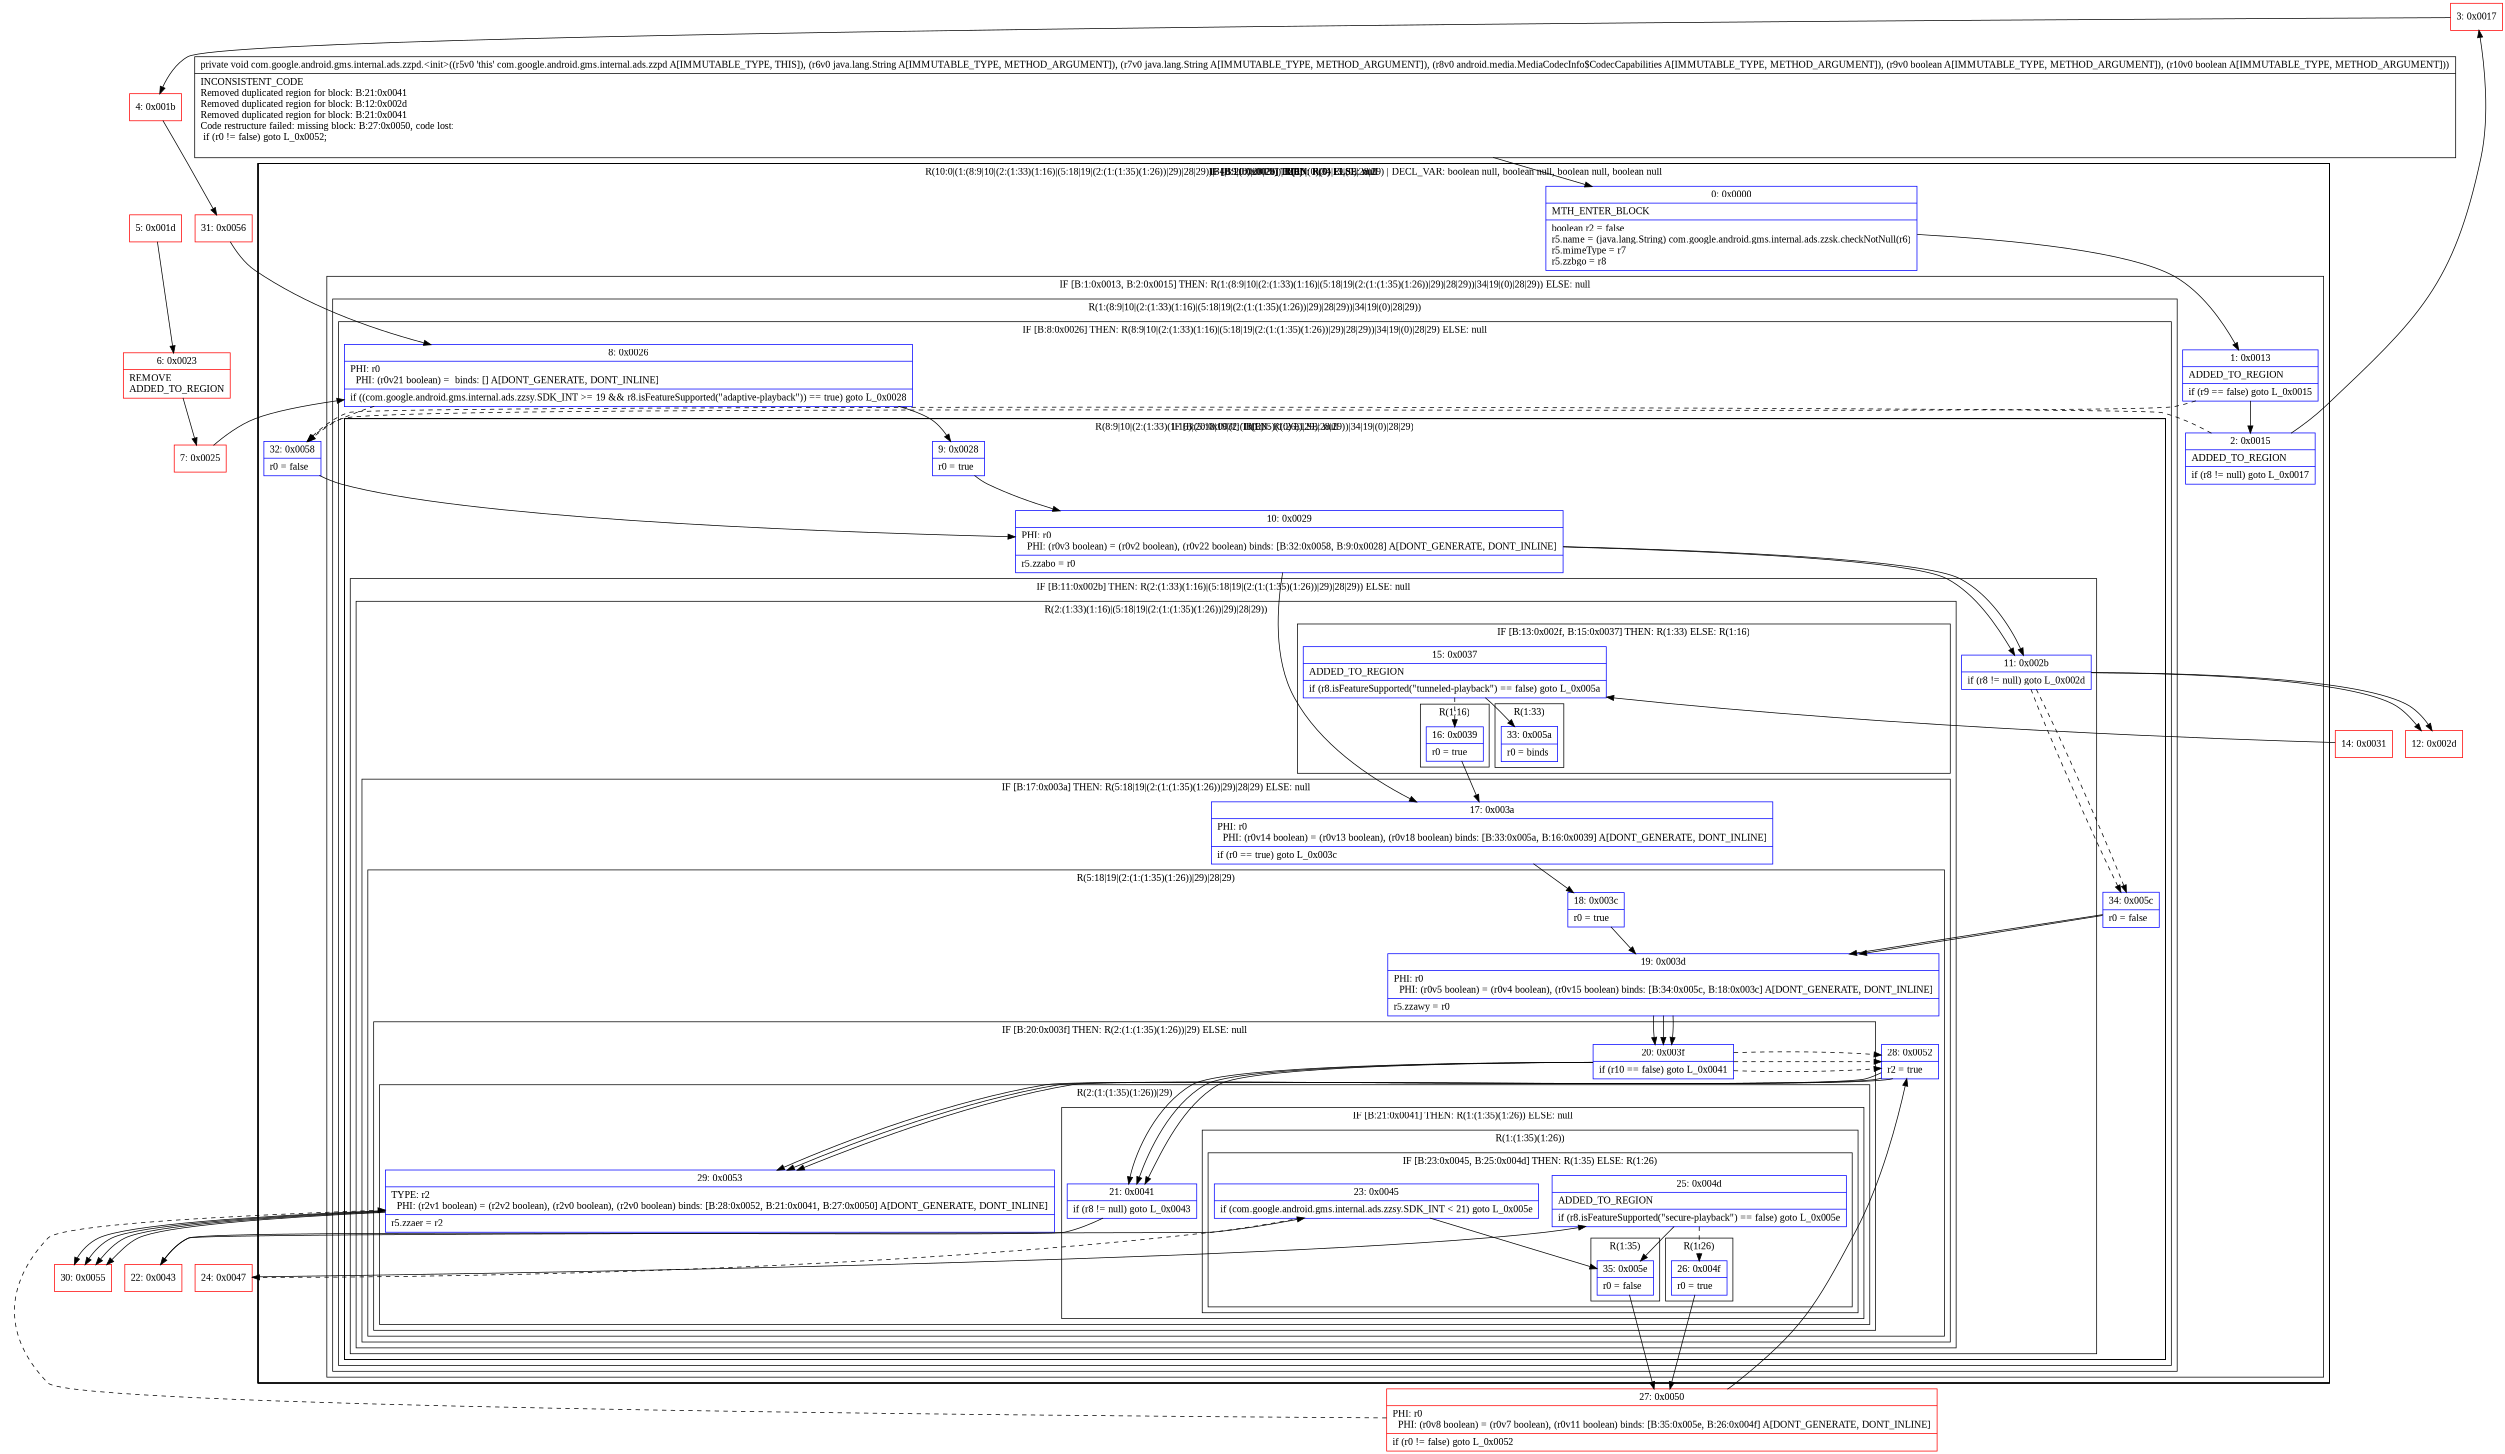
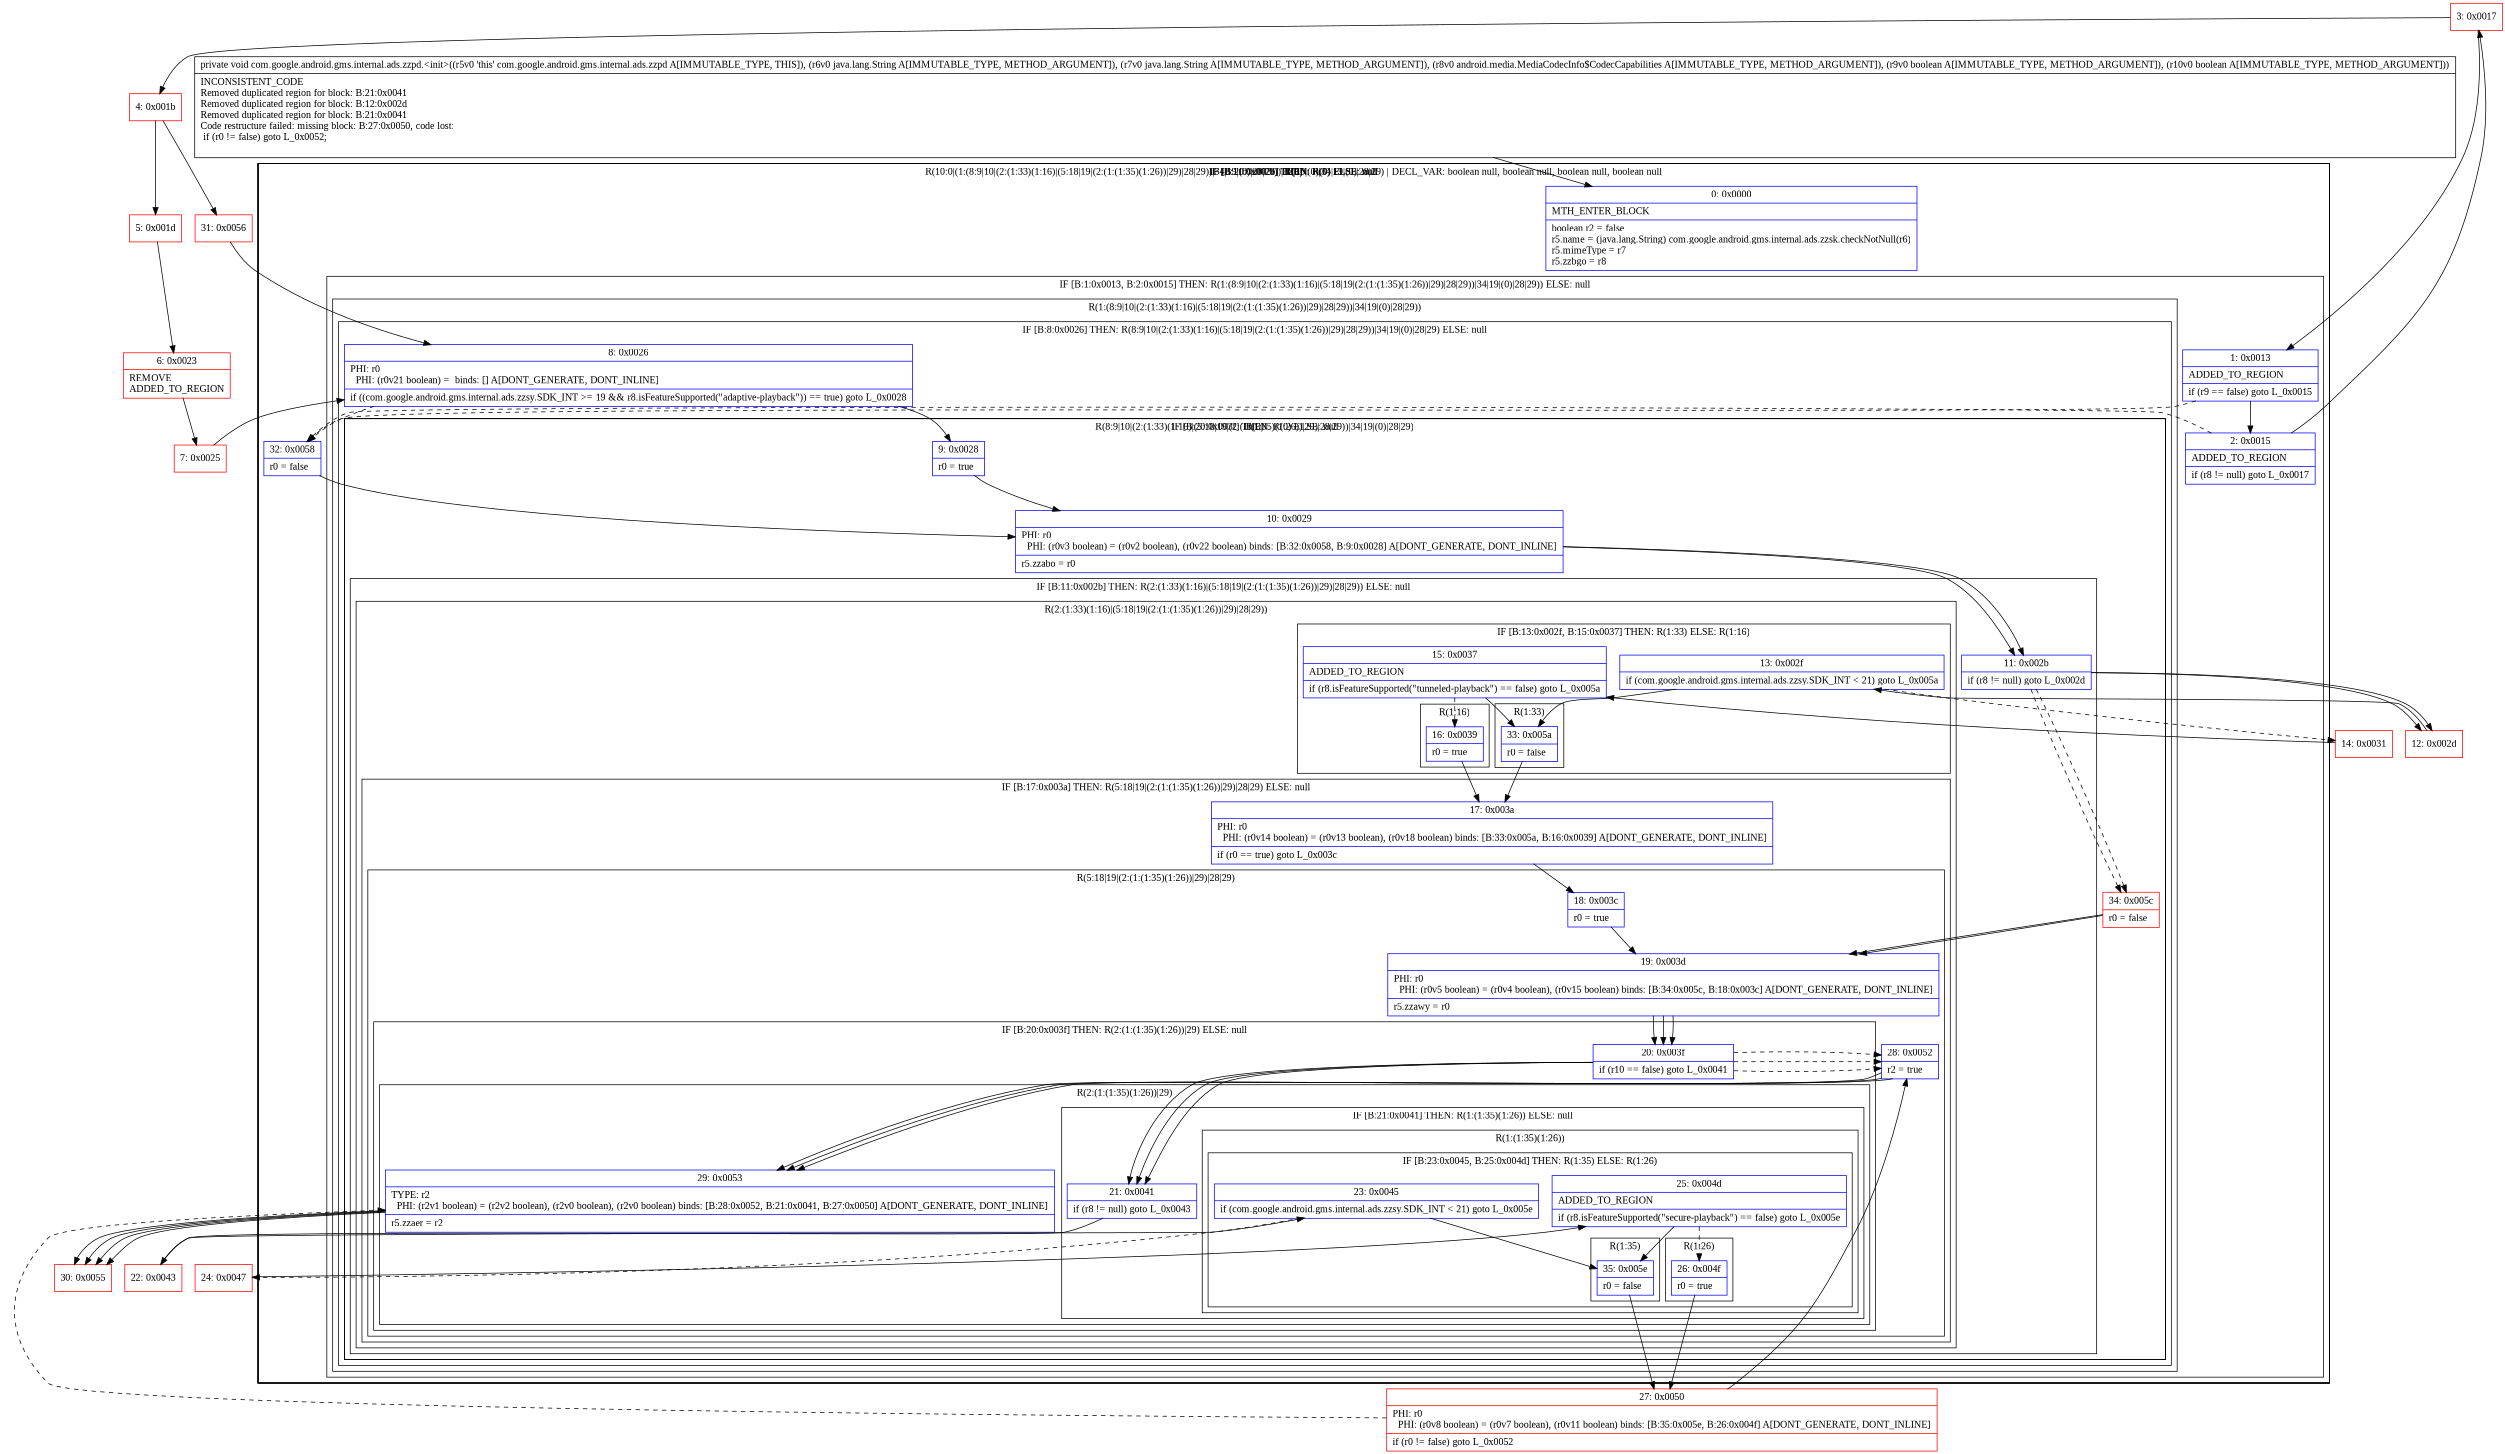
none -> (156, 164)
(2093, 253) -> (2430, 212)
none -> (1782, 672)
(1306, 715) -> (1513, 784)
(1528, 752) -> (1526, 752)
(2131, 910) -> (2131, 910)
